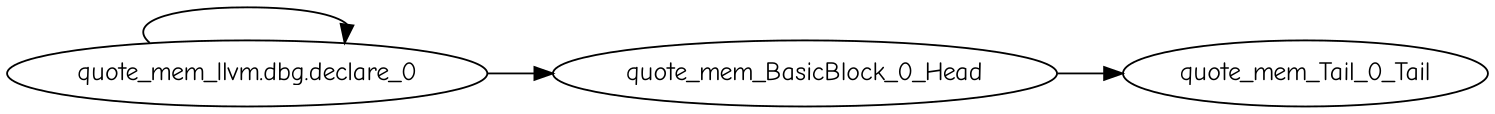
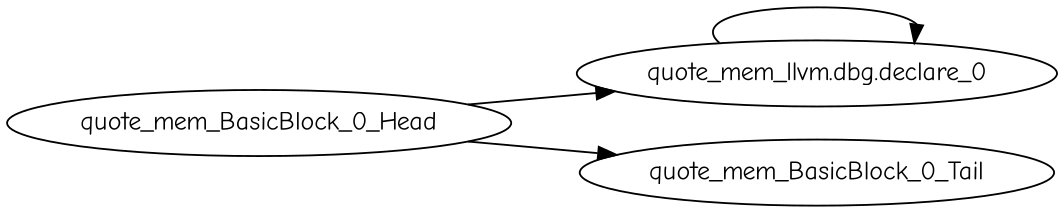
(511, 73) -> (532, 99)
(1305, 73) -> (817, 173)
